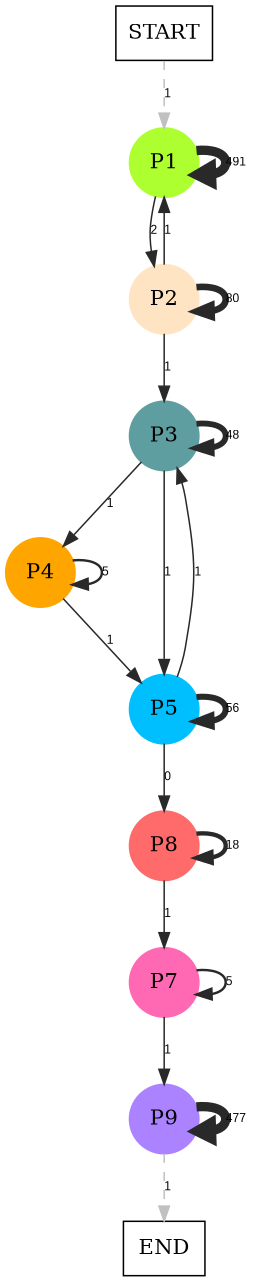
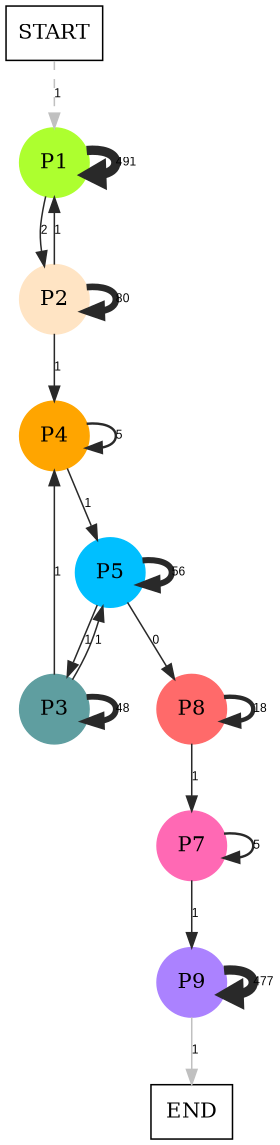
(164, 360) -> (54, 360)
(164, 1180) -> (192, 1043)
